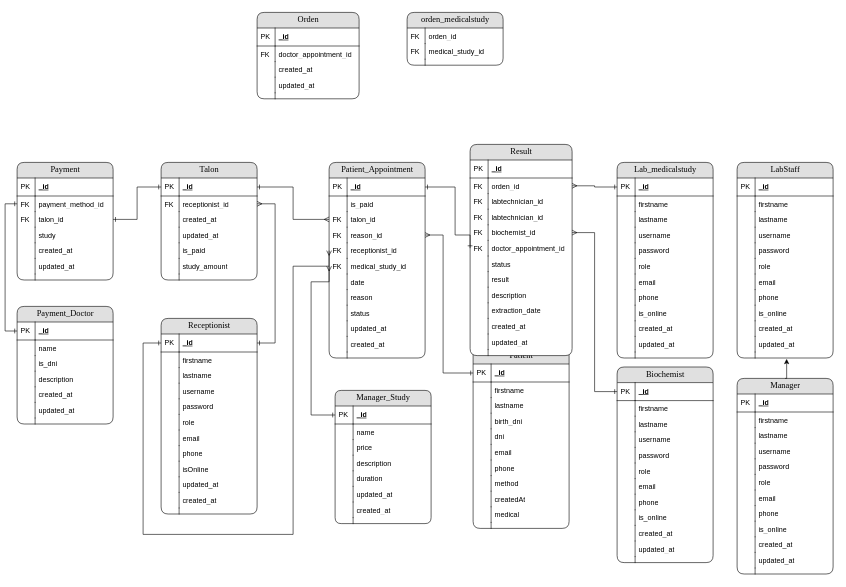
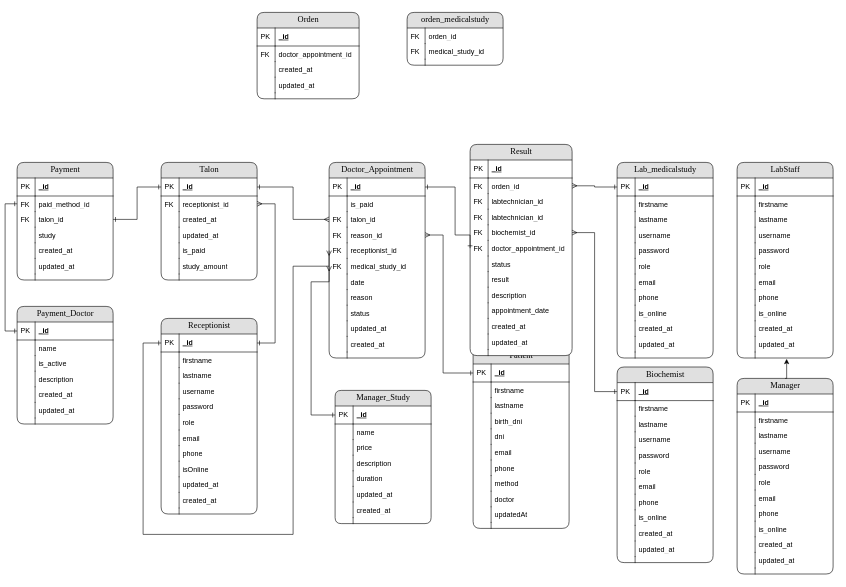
(377, 170) -> (377, 170)
(72, 204) -> (65, 204)
(521, 311) -> (523, 311)
(49, 364) -> (55, 364)
(513, 500) -> (507, 500)
(507, 515) -> (513, 515)
